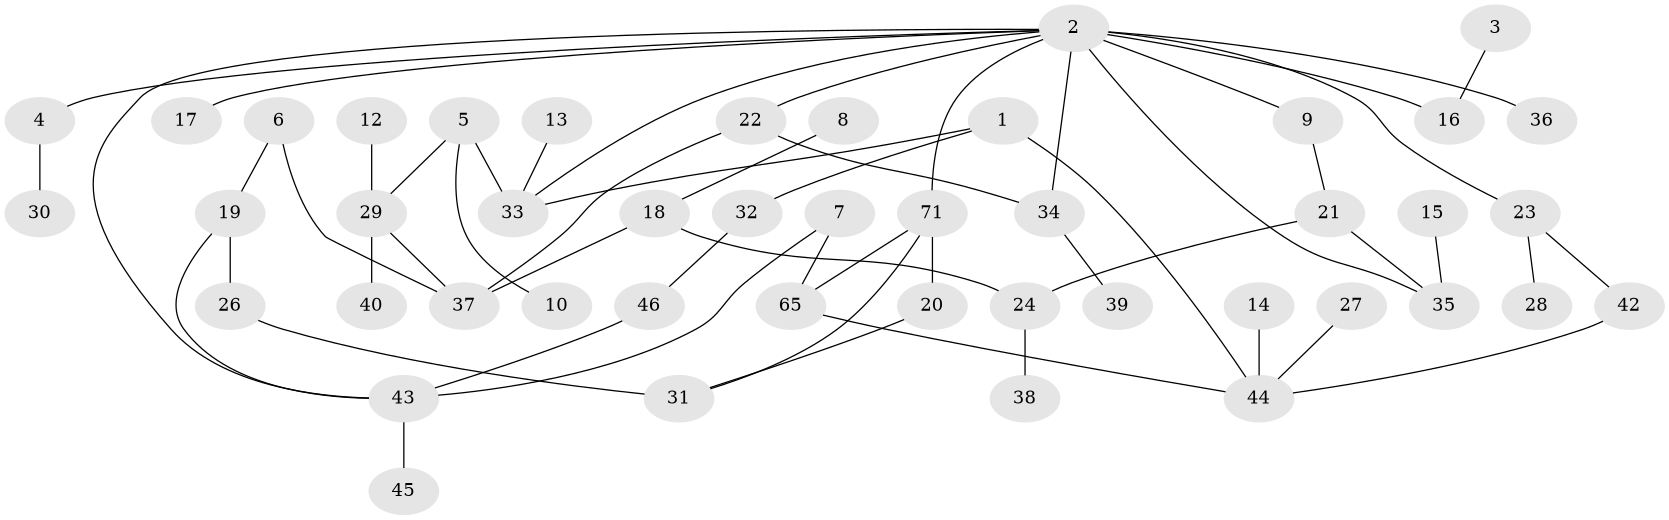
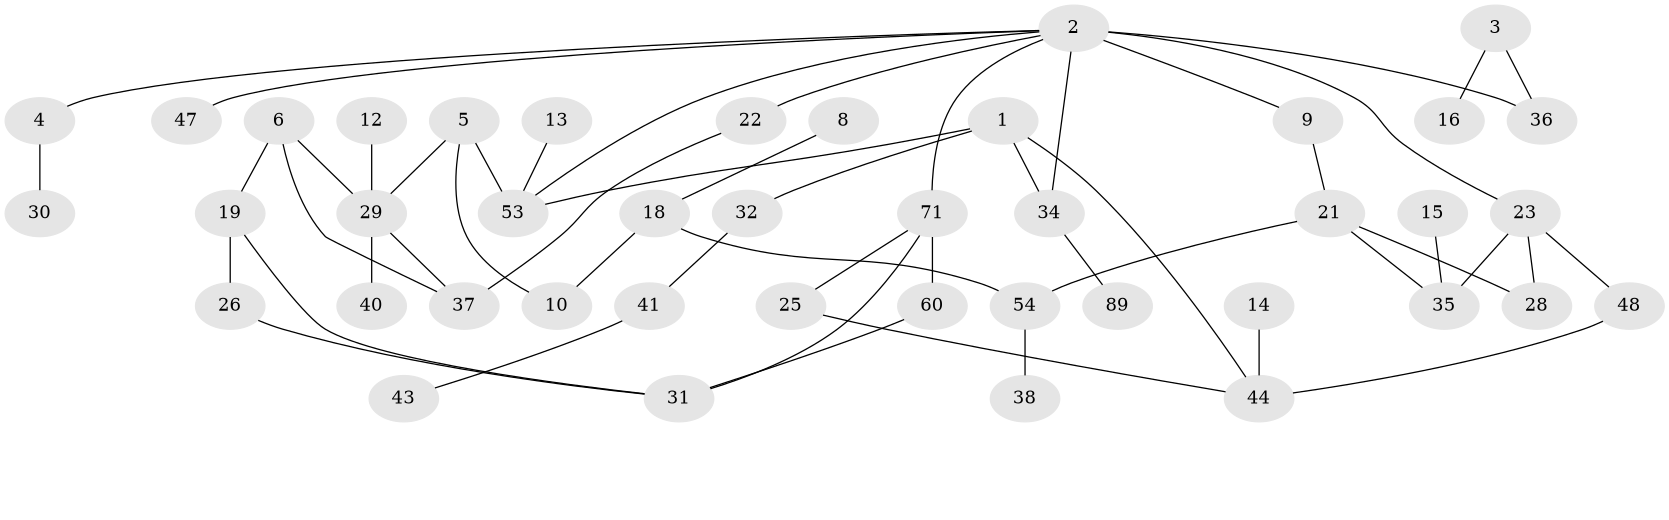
(345, 53) -> none
none -> (1519, 75)
(1344, 83) -> none
(186, 121) -> (186, 121)
none -> (325, 167)
(898, 171) -> (1026, 167)
(1233, 199) -> (1485, 260)
(513, 213) -> (513, 213)
(840, 213) -> none
none -> (1427, 255)
(559, 260) -> (606, 260)
(649, 306) -> (649, 306)
(791, 306) -> (791, 306)
(932, 306) -> (932, 306)
(1025, 306) -> (1025, 306)
(1118, 306) -> (1118, 306)
(1352, 306) -> none
(1630, 306) -> (1630, 306)
(190, 336) -> (335, 334)
(404, 491) -> none
